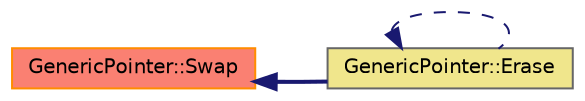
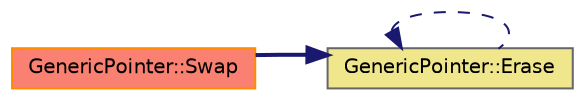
(302, 82) -> (281, 55)
